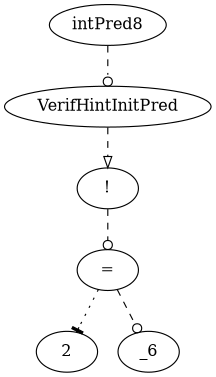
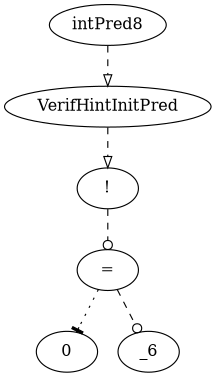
(108, 60) -> (108, 60)
(67, 352) -> (67, 352)
